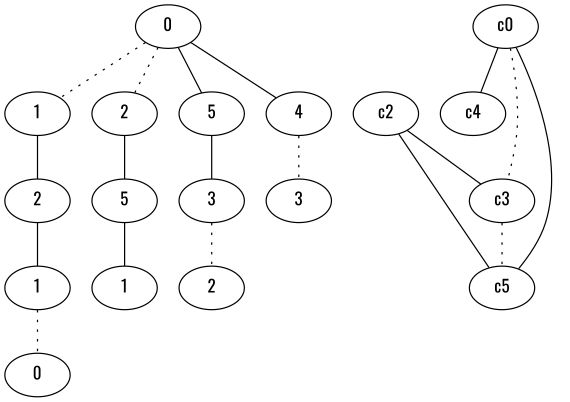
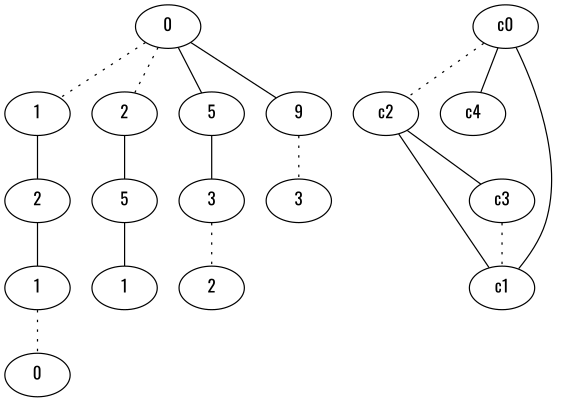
(299, 114) -> (299, 114)
(518, 114) -> (446, 70)
(502, 288) -> (502, 288)
